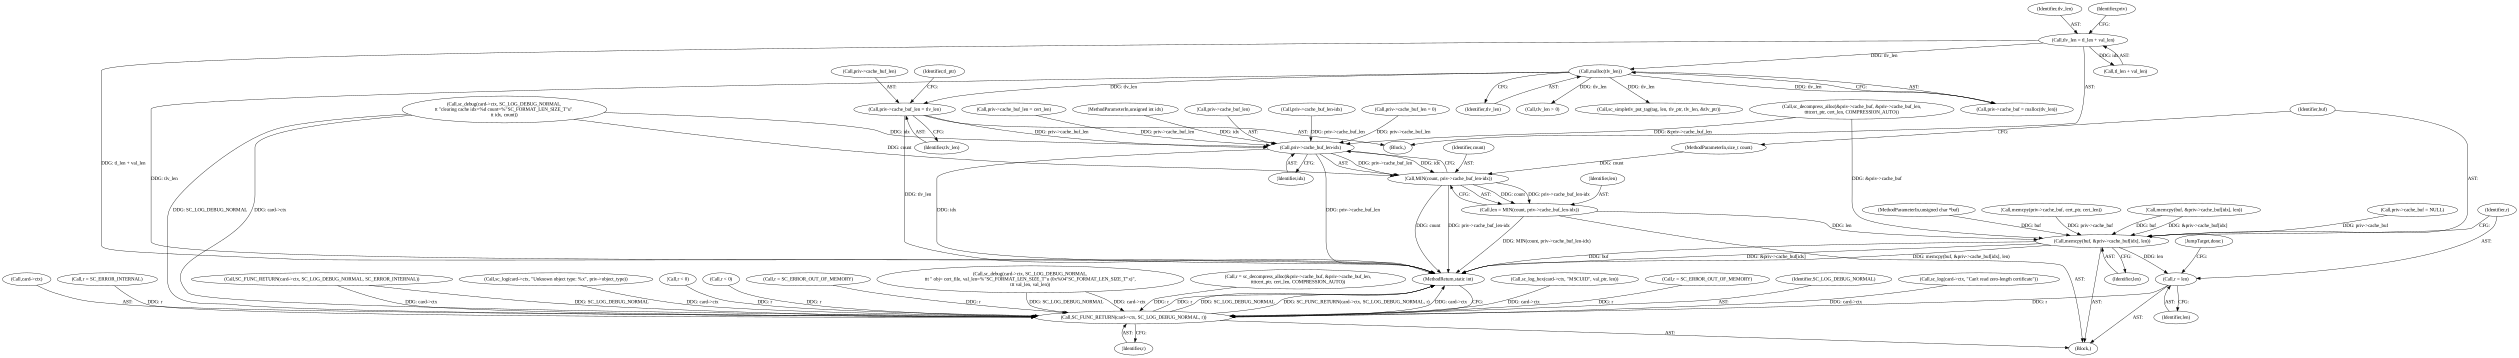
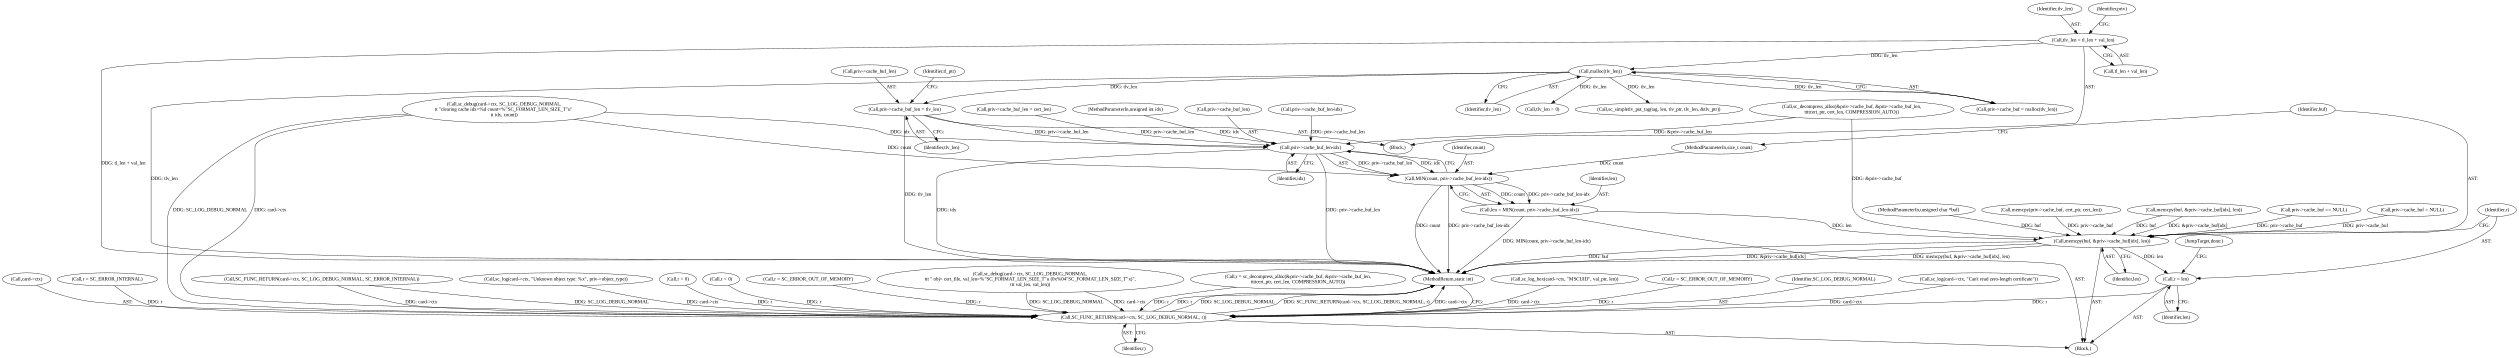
(2109, 56) -> (2109, 56)
(1406, 109) -> none
none -> (2314, 210)
